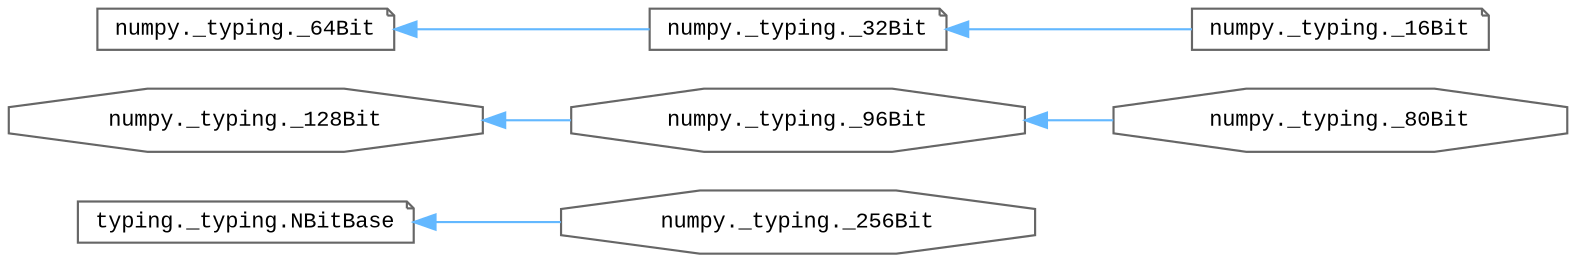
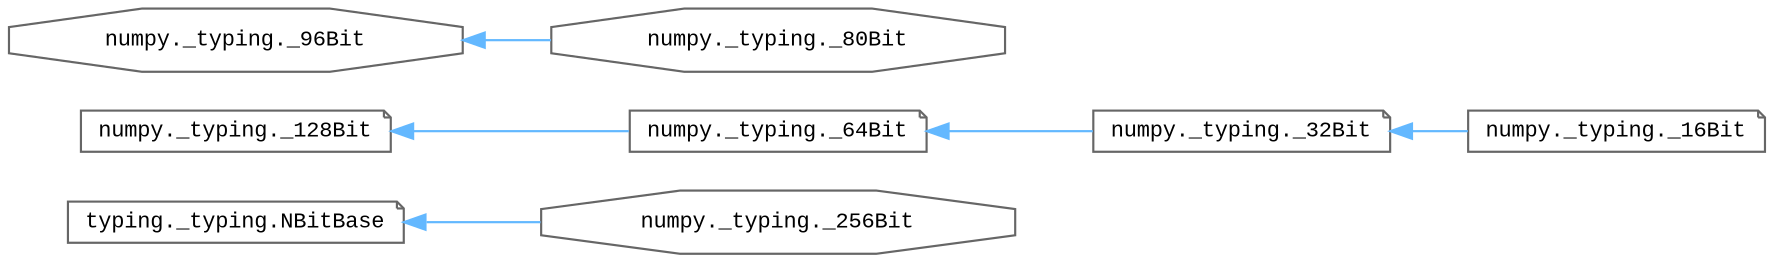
(246, 120) -> (236, 131)
(538, 120) -> (521, 131)
